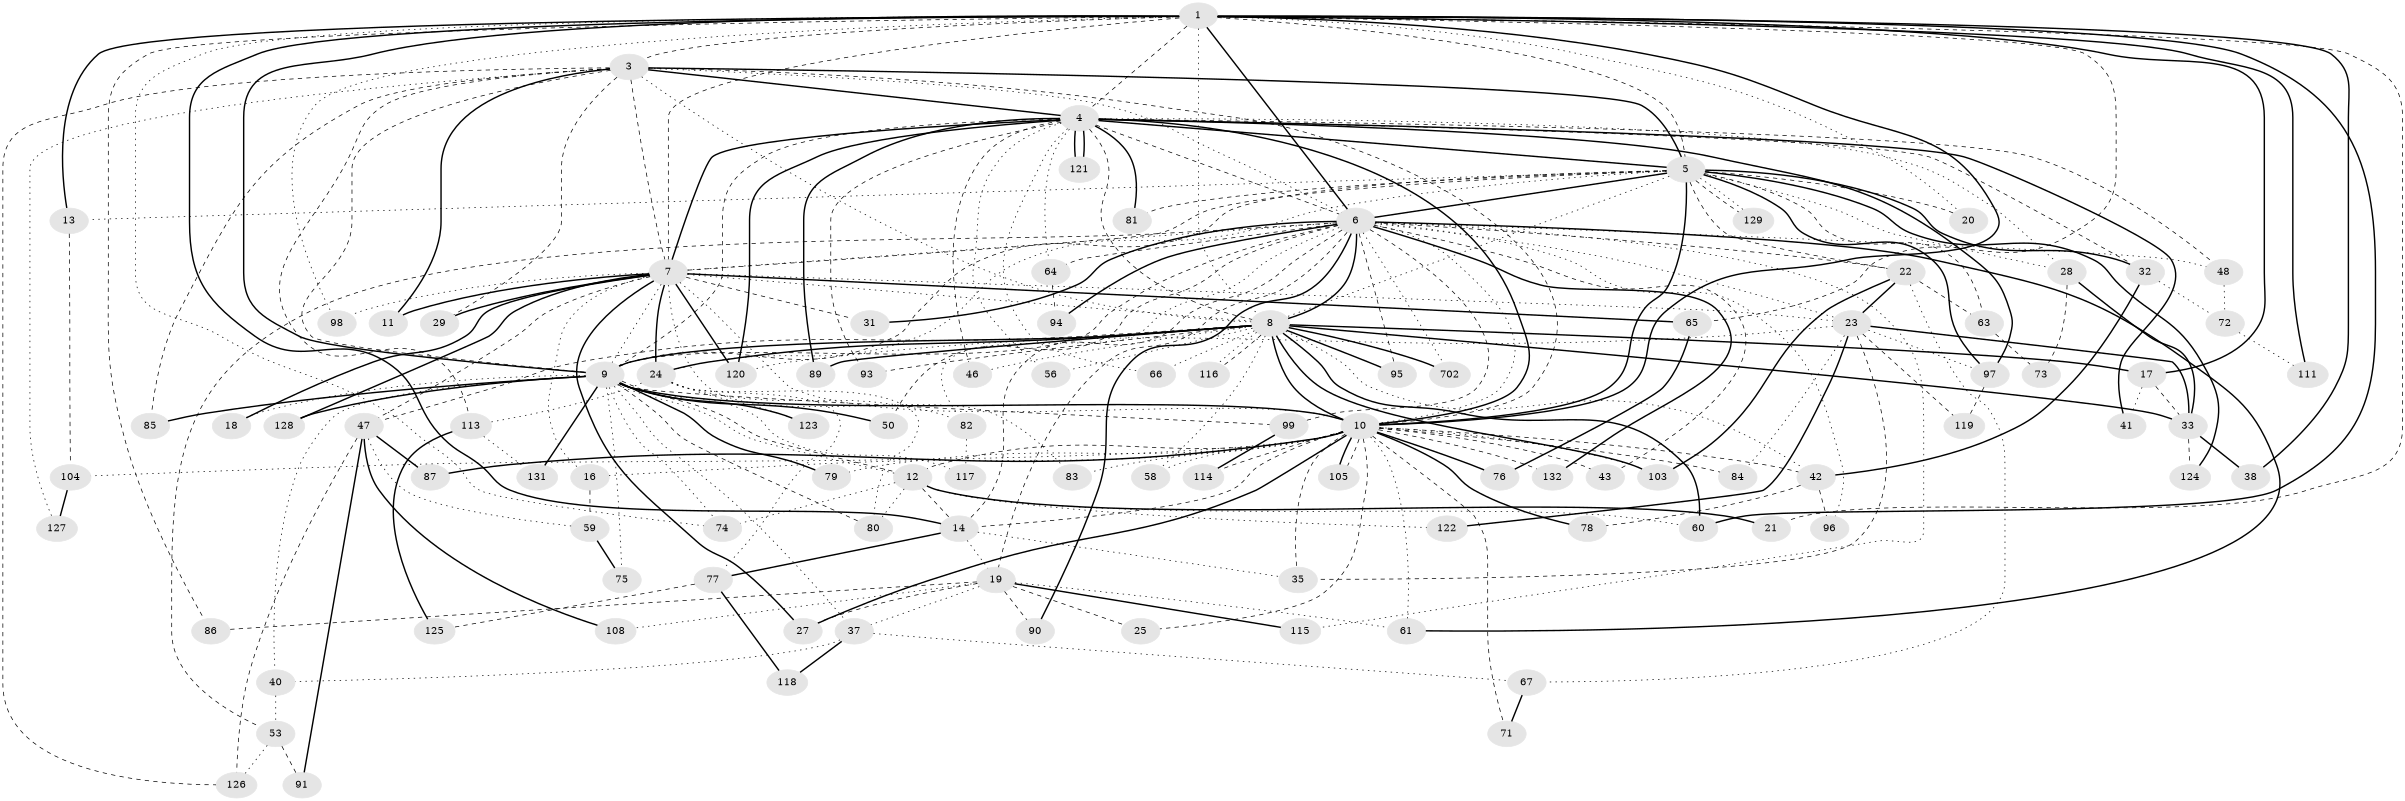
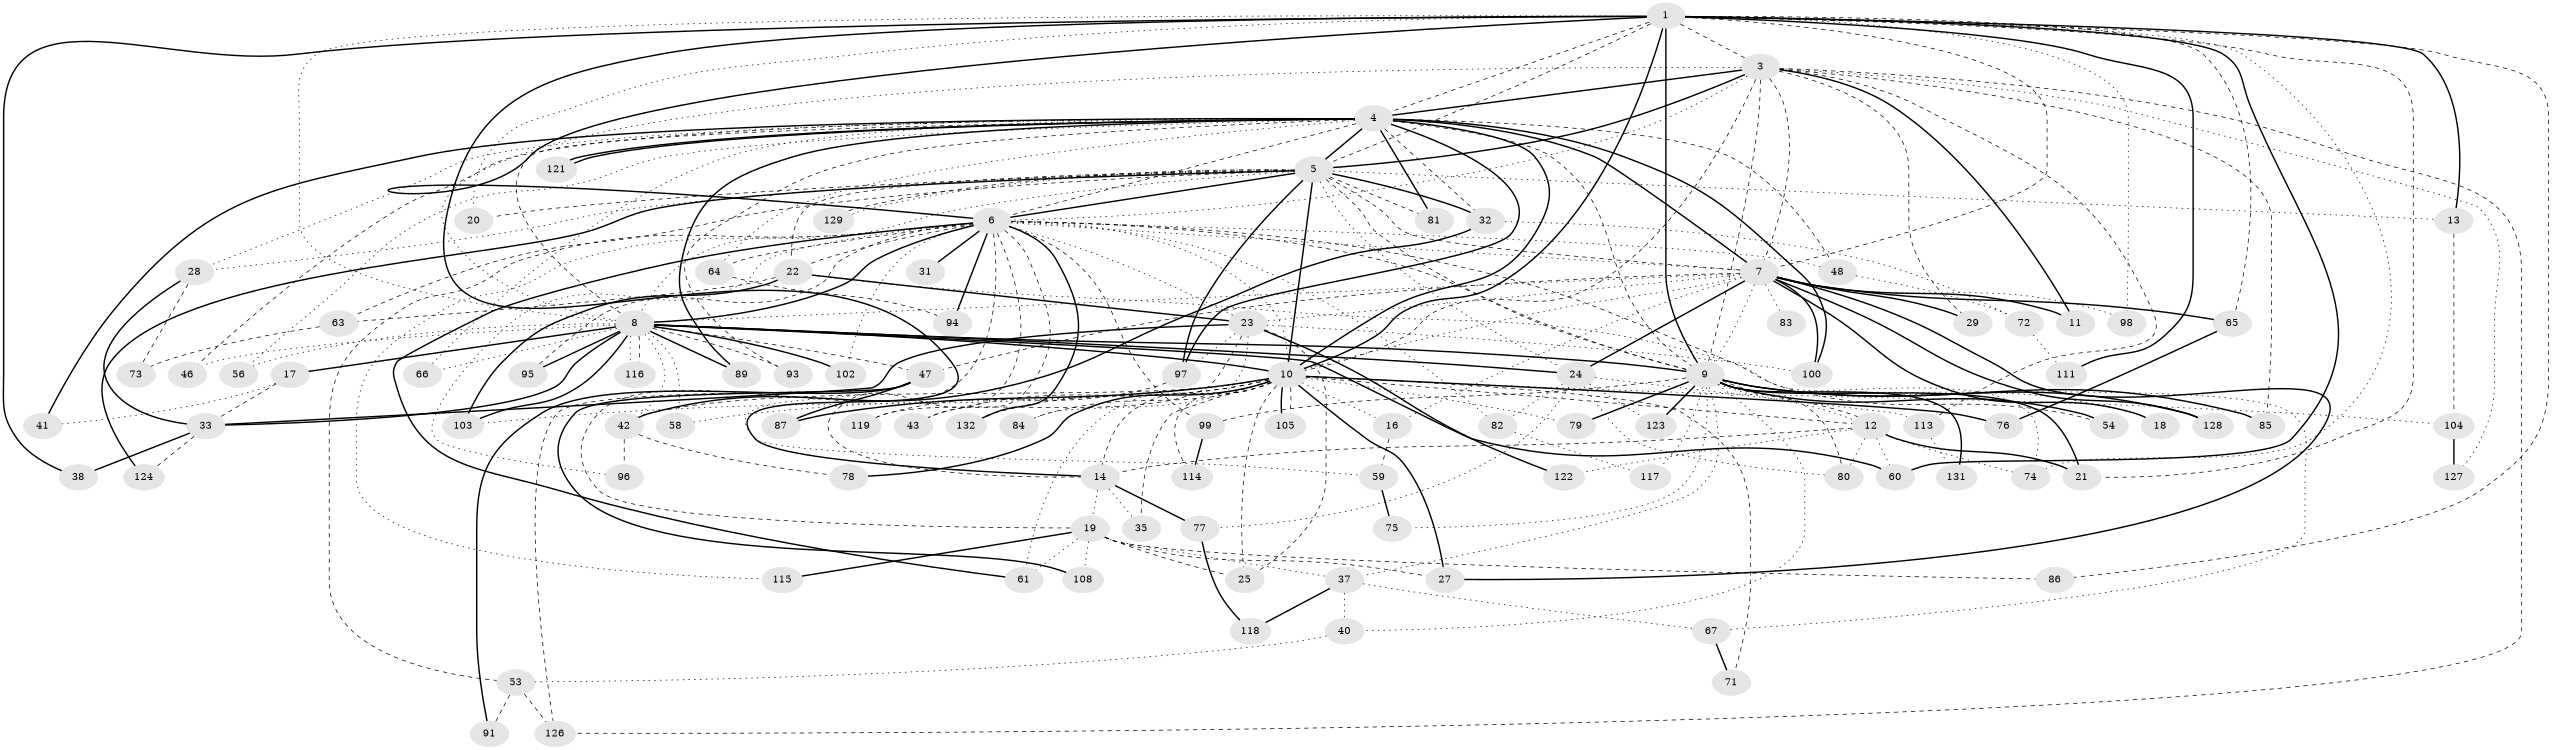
(2090, 51) -> none
(769, 298) -> none
(736, 375) -> (1812, 375)
(1450, 375) -> (846, 375)
(981, 405) -> (1914, 393)
(888, 426) -> (2109, 426)
(1217, 453) -> none
(1659, 571) -> (1326, 441)
(435, 631) -> none
(1035, 631) -> none
(256, 759) -> (535, 708)
